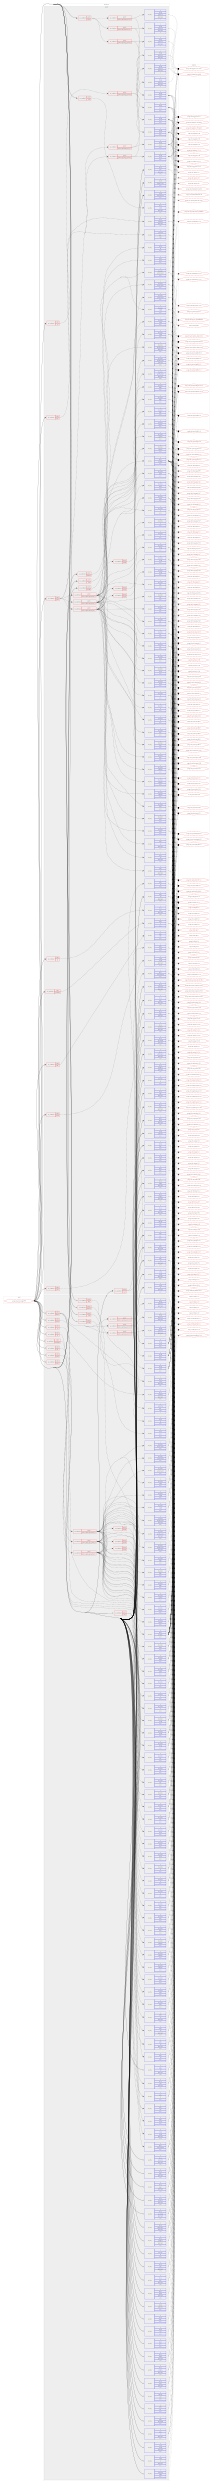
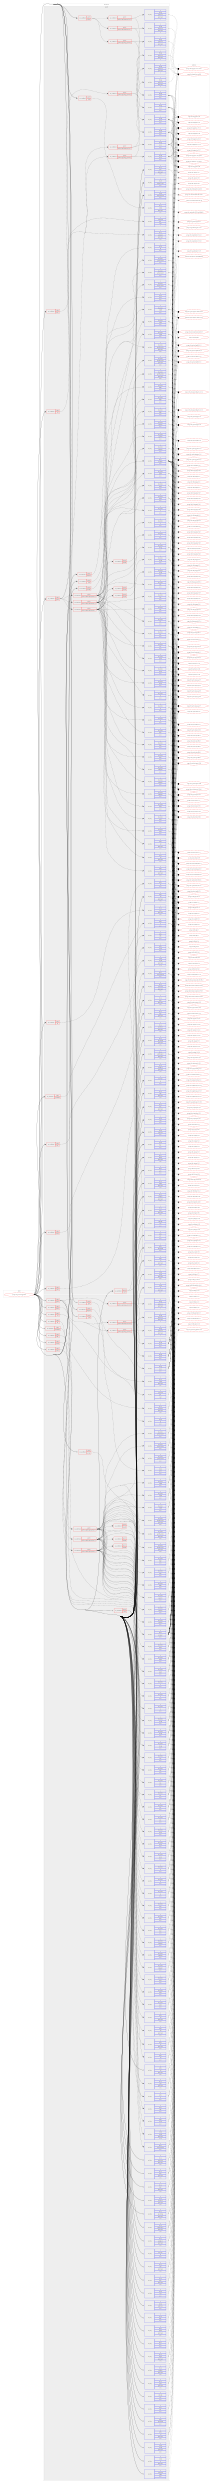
(194, 1058) -> none
